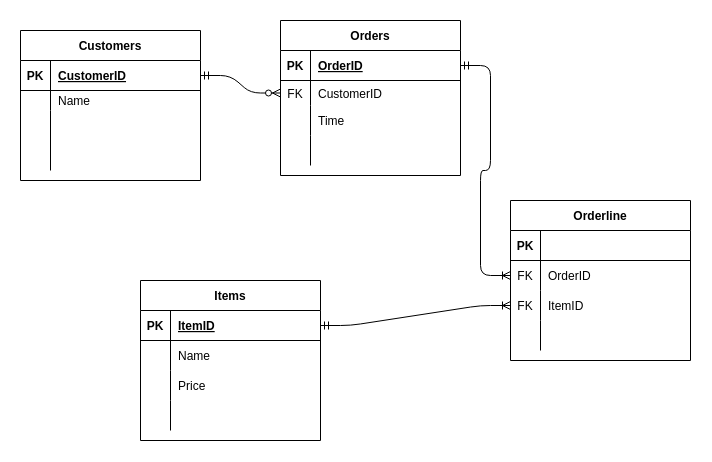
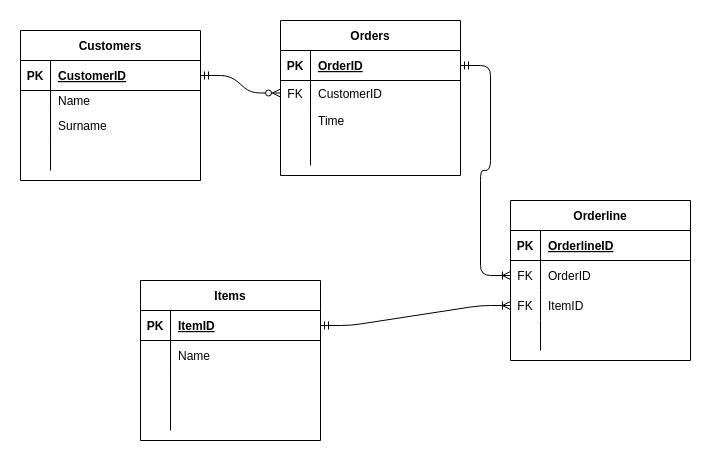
none -> (126, 126)
none -> (616, 246)
(246, 386) -> none
